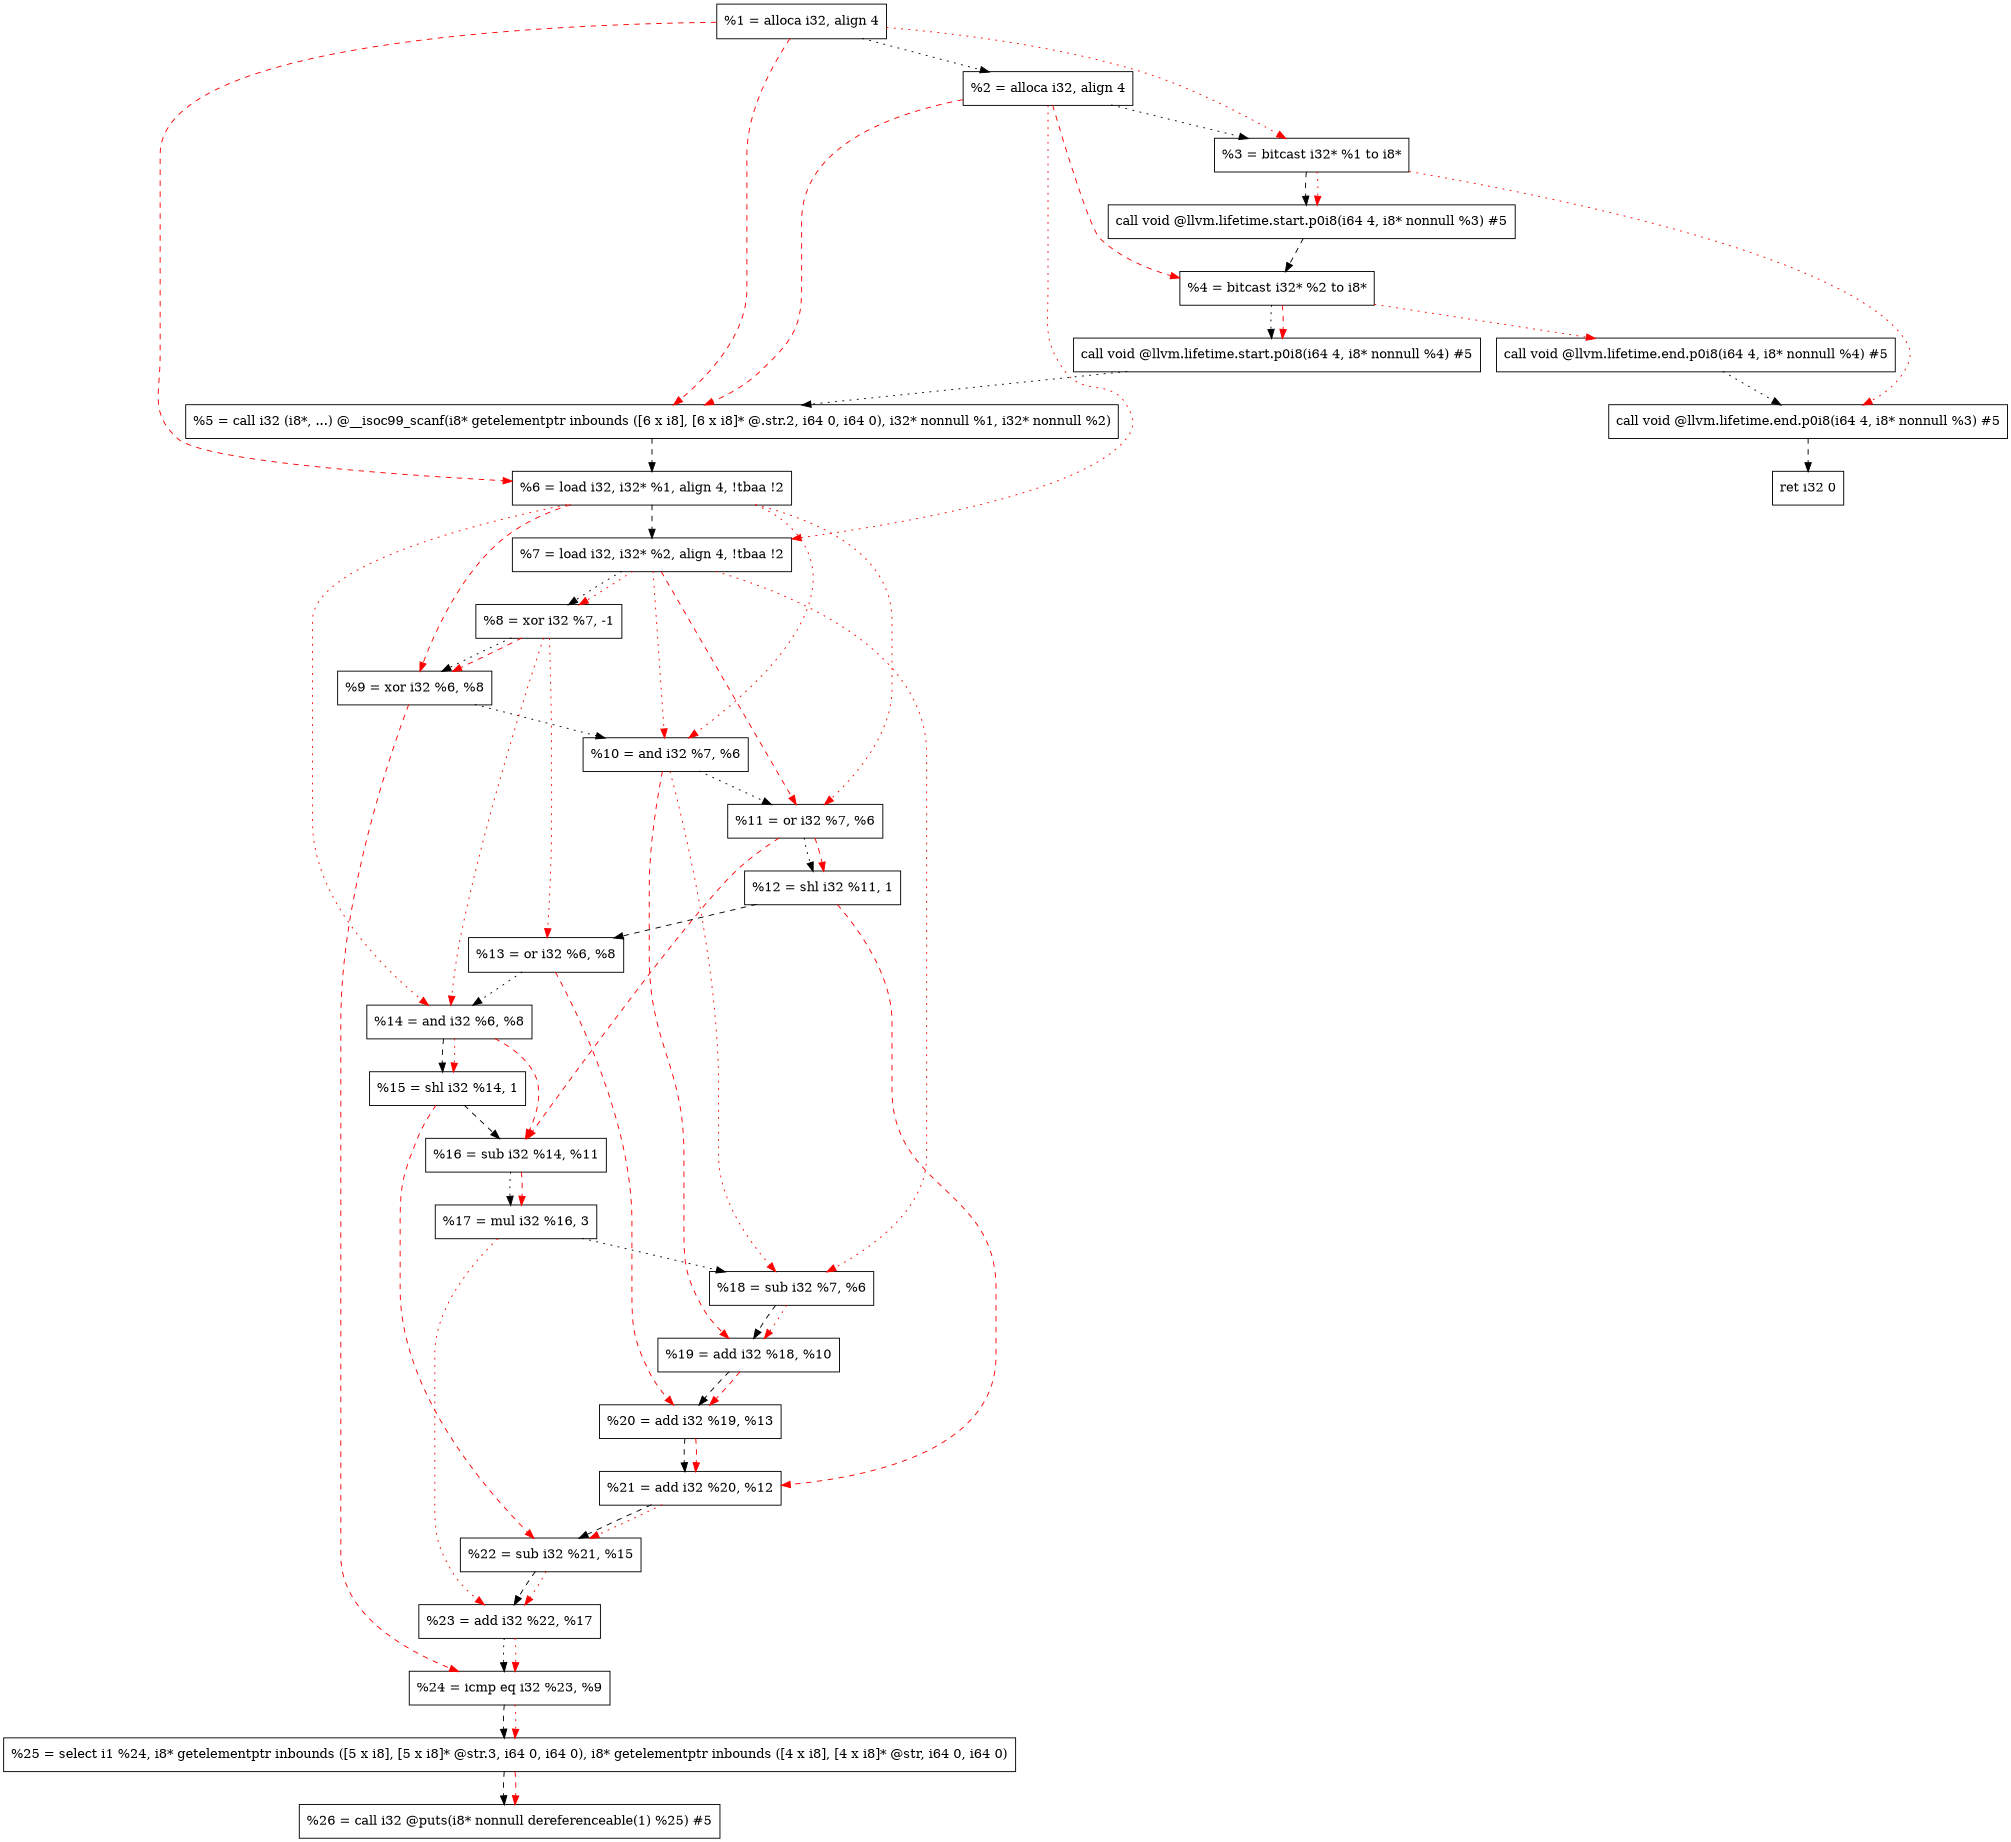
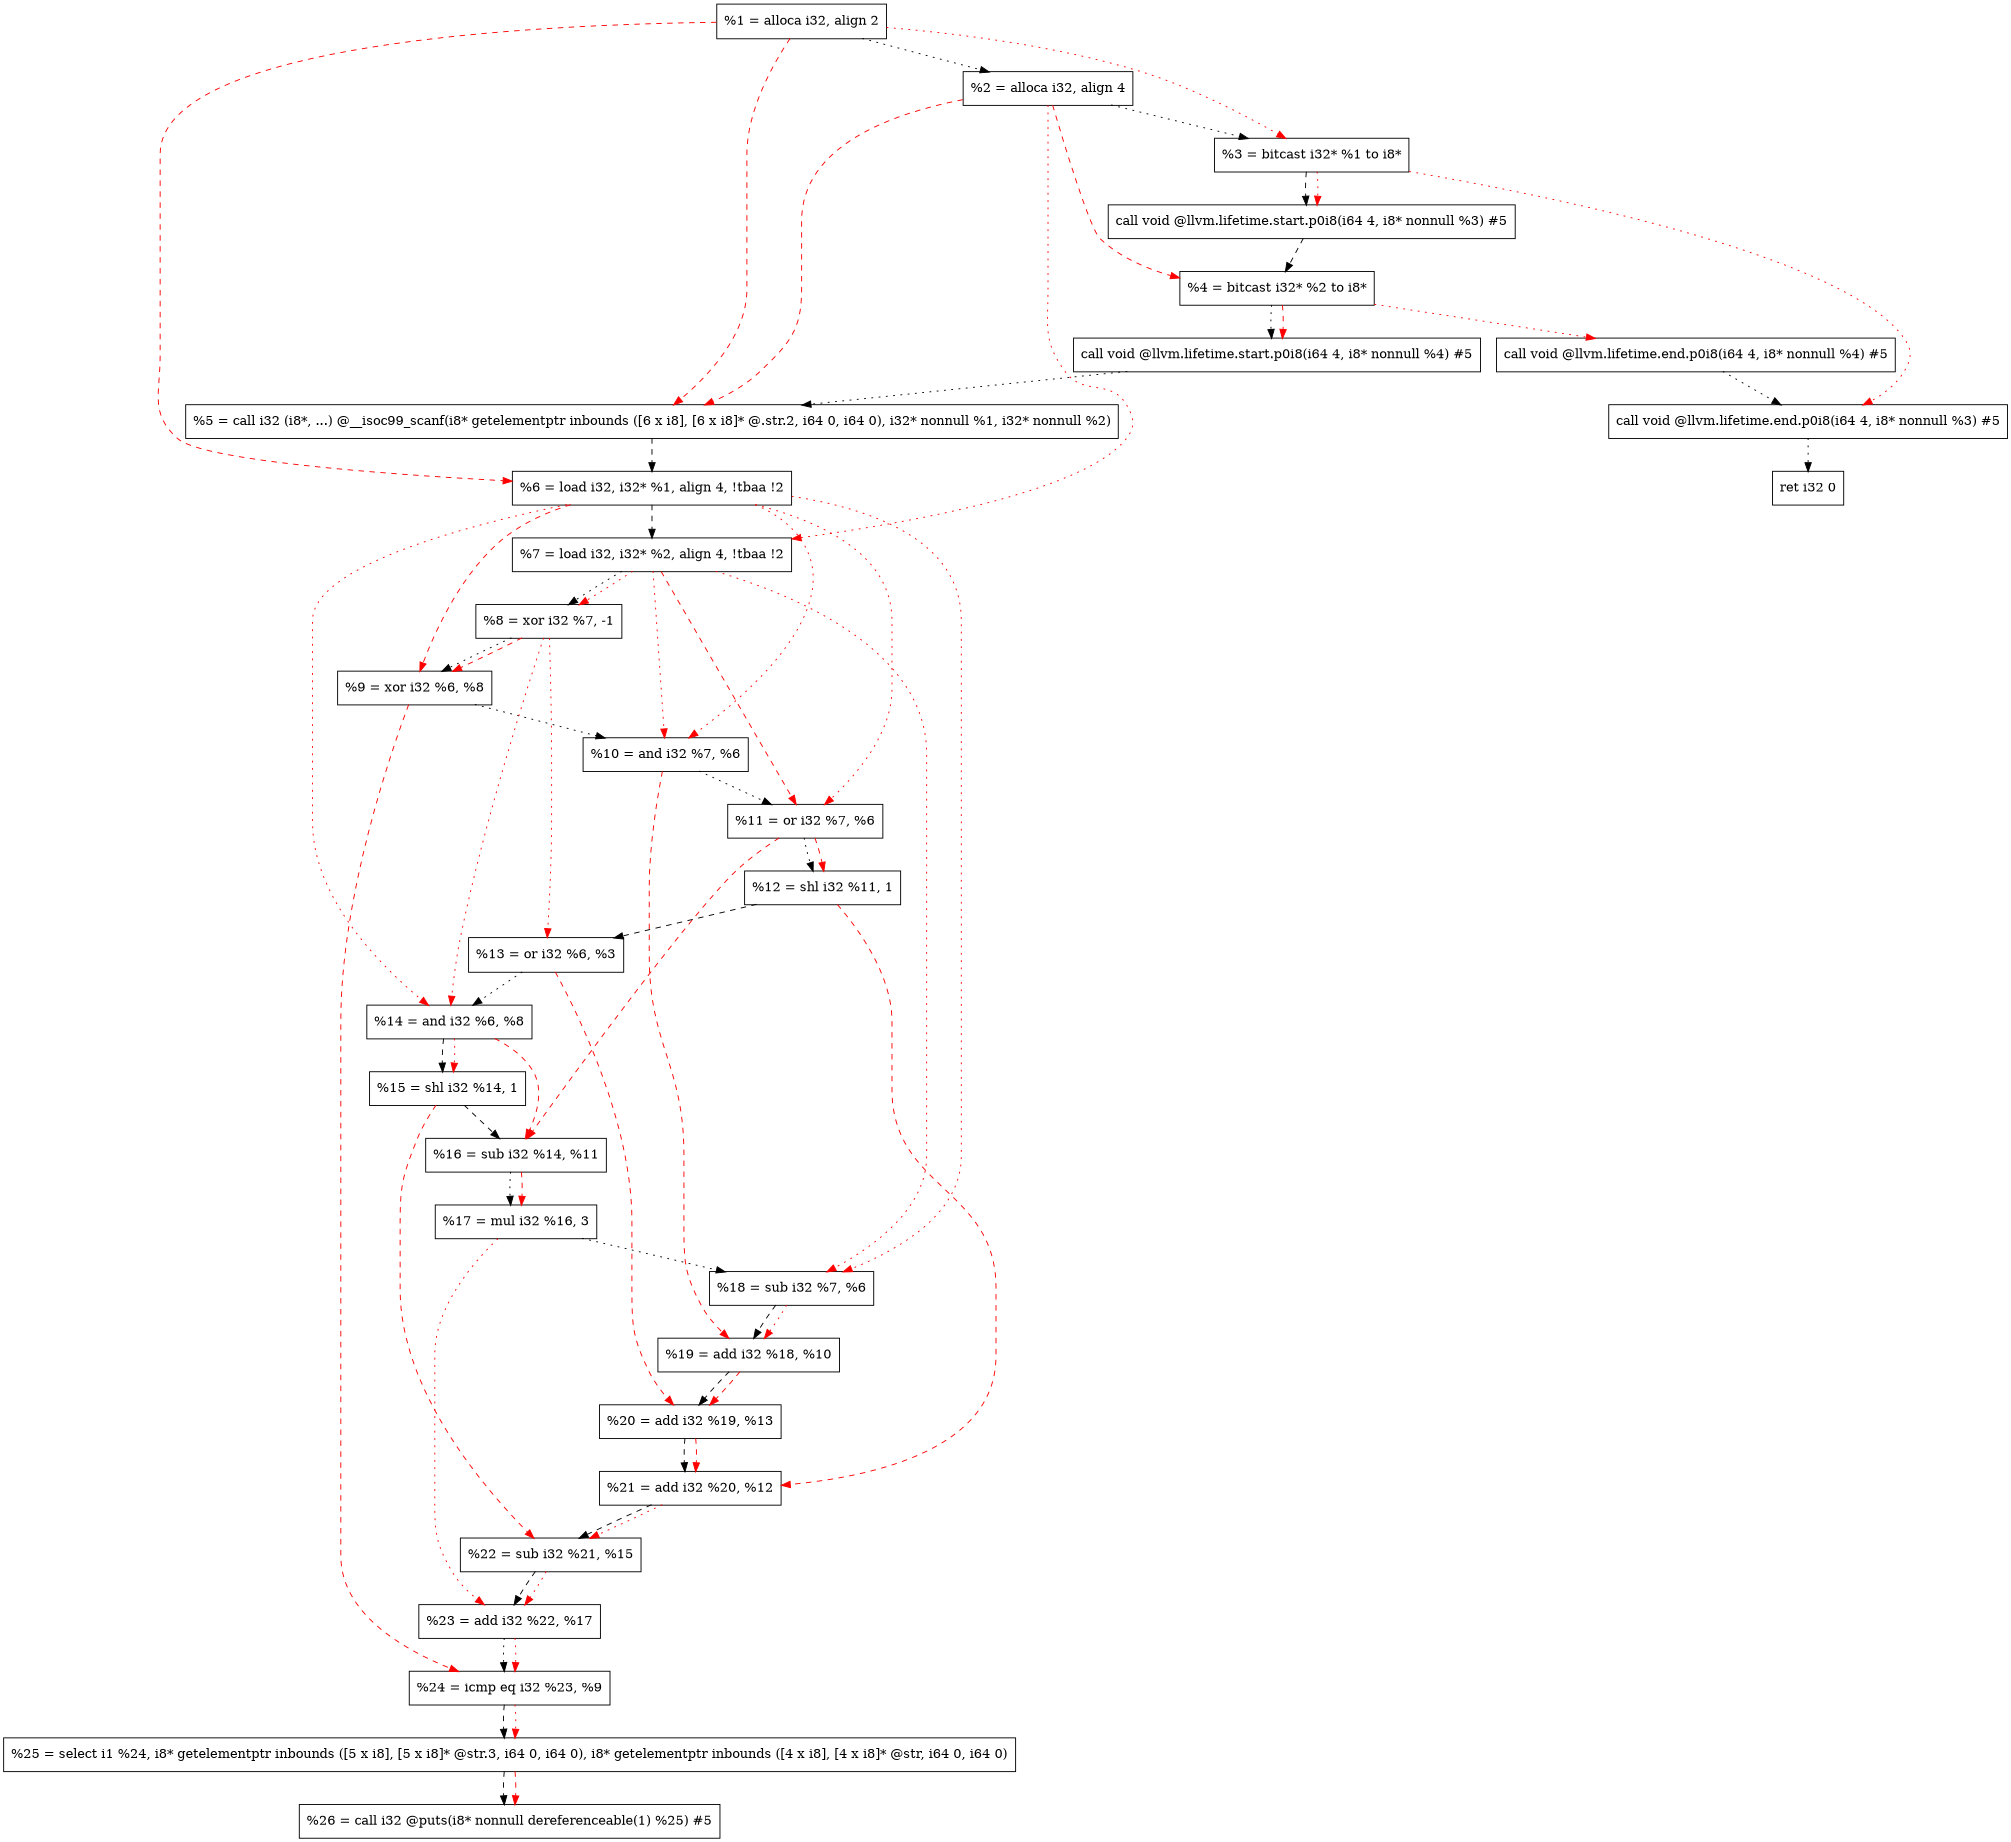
(802, 21) -> (802, 21)
(1808, 450) -> (1808, 450)
(546, 955) -> (546, 955)
(715, 1023) -> (961, 857)
